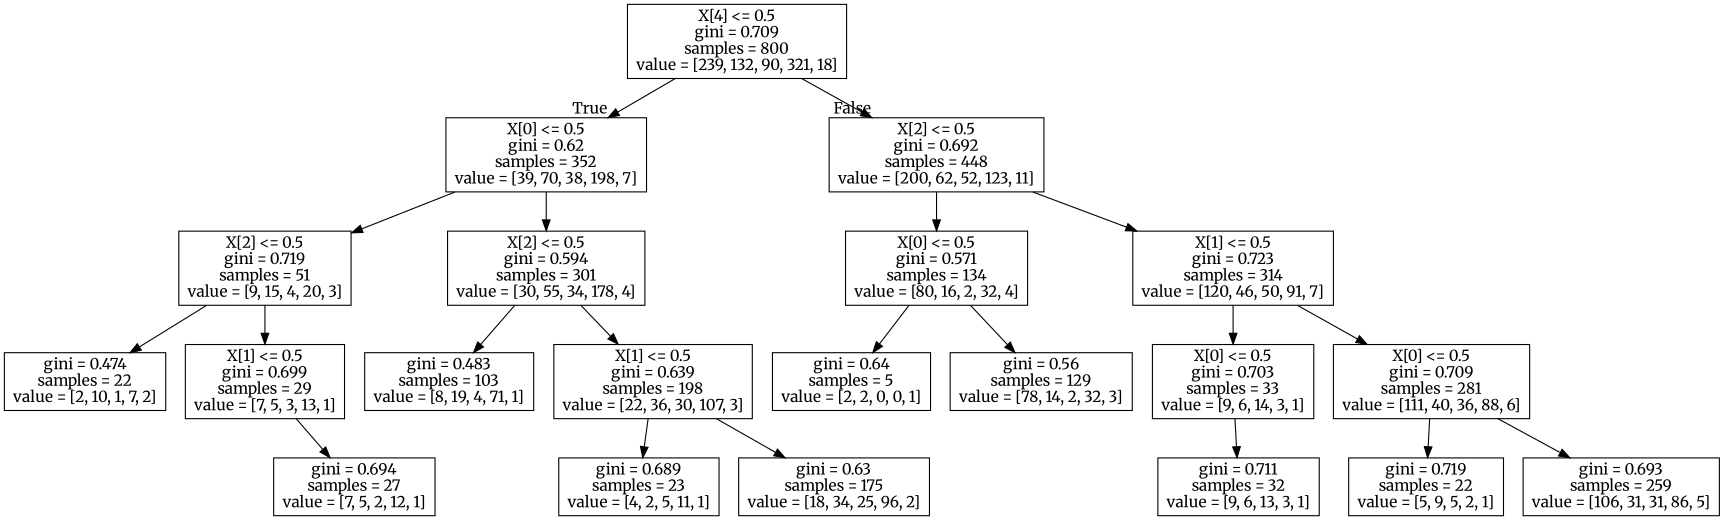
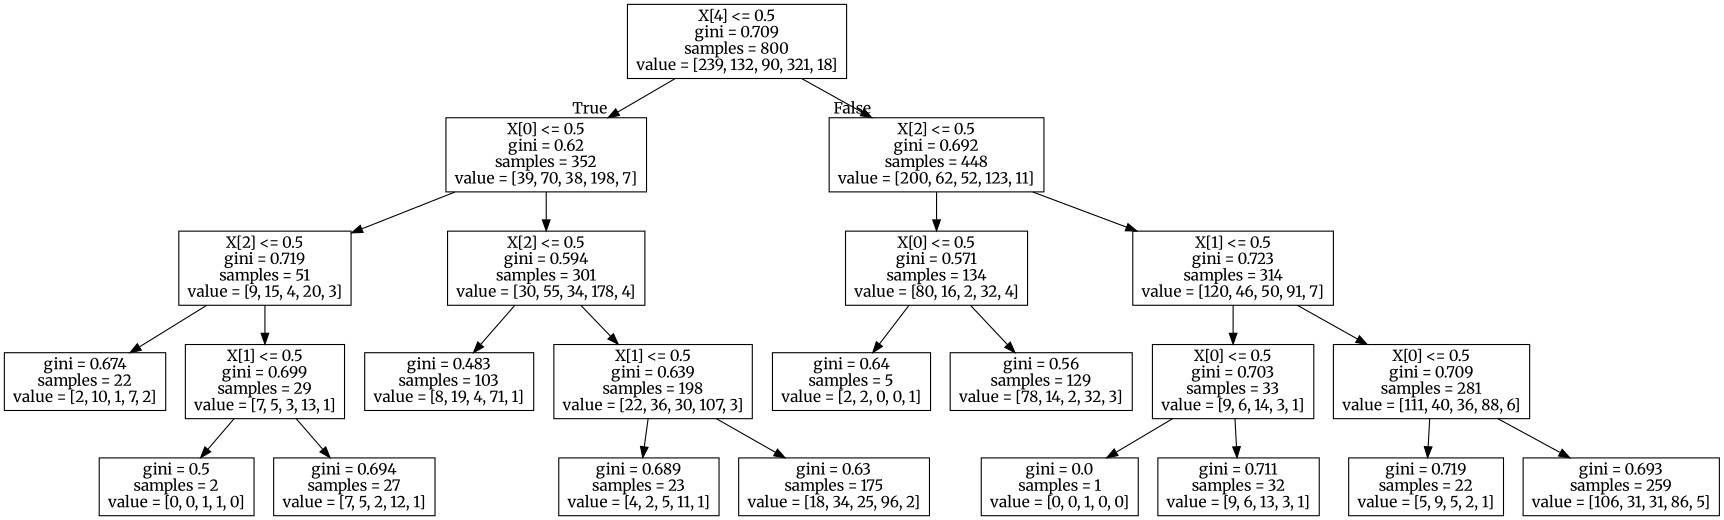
(85, 382) -> (85, 382)
none -> (177, 487)
none -> (1060, 487)
